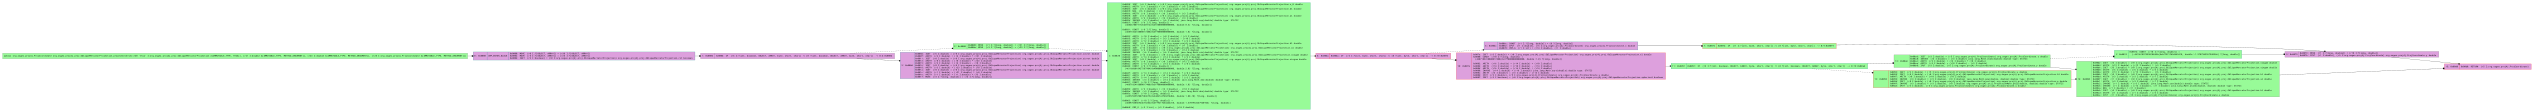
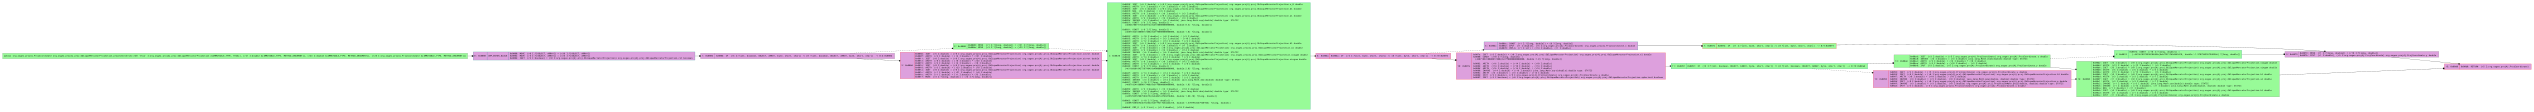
(1001, 65) -> (1001, 65)
(1972, 79) -> (1972, 79)
